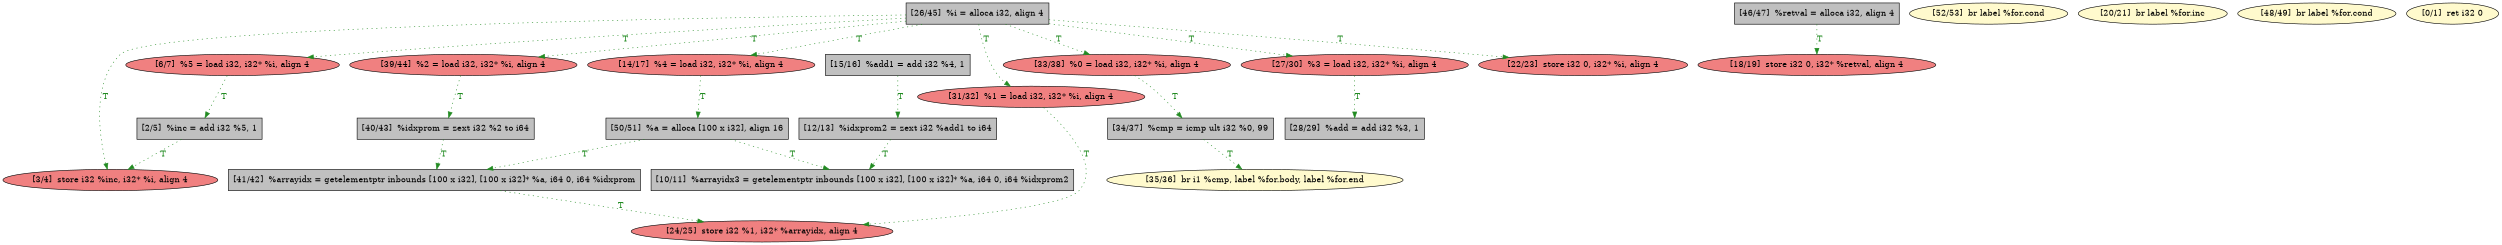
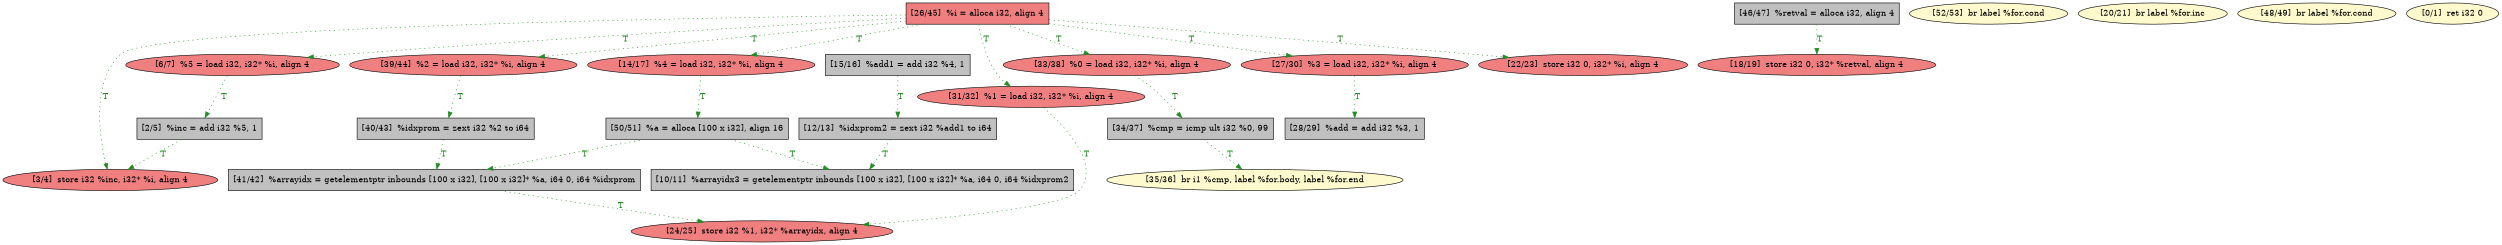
(978, 14) -> (978, 14)
